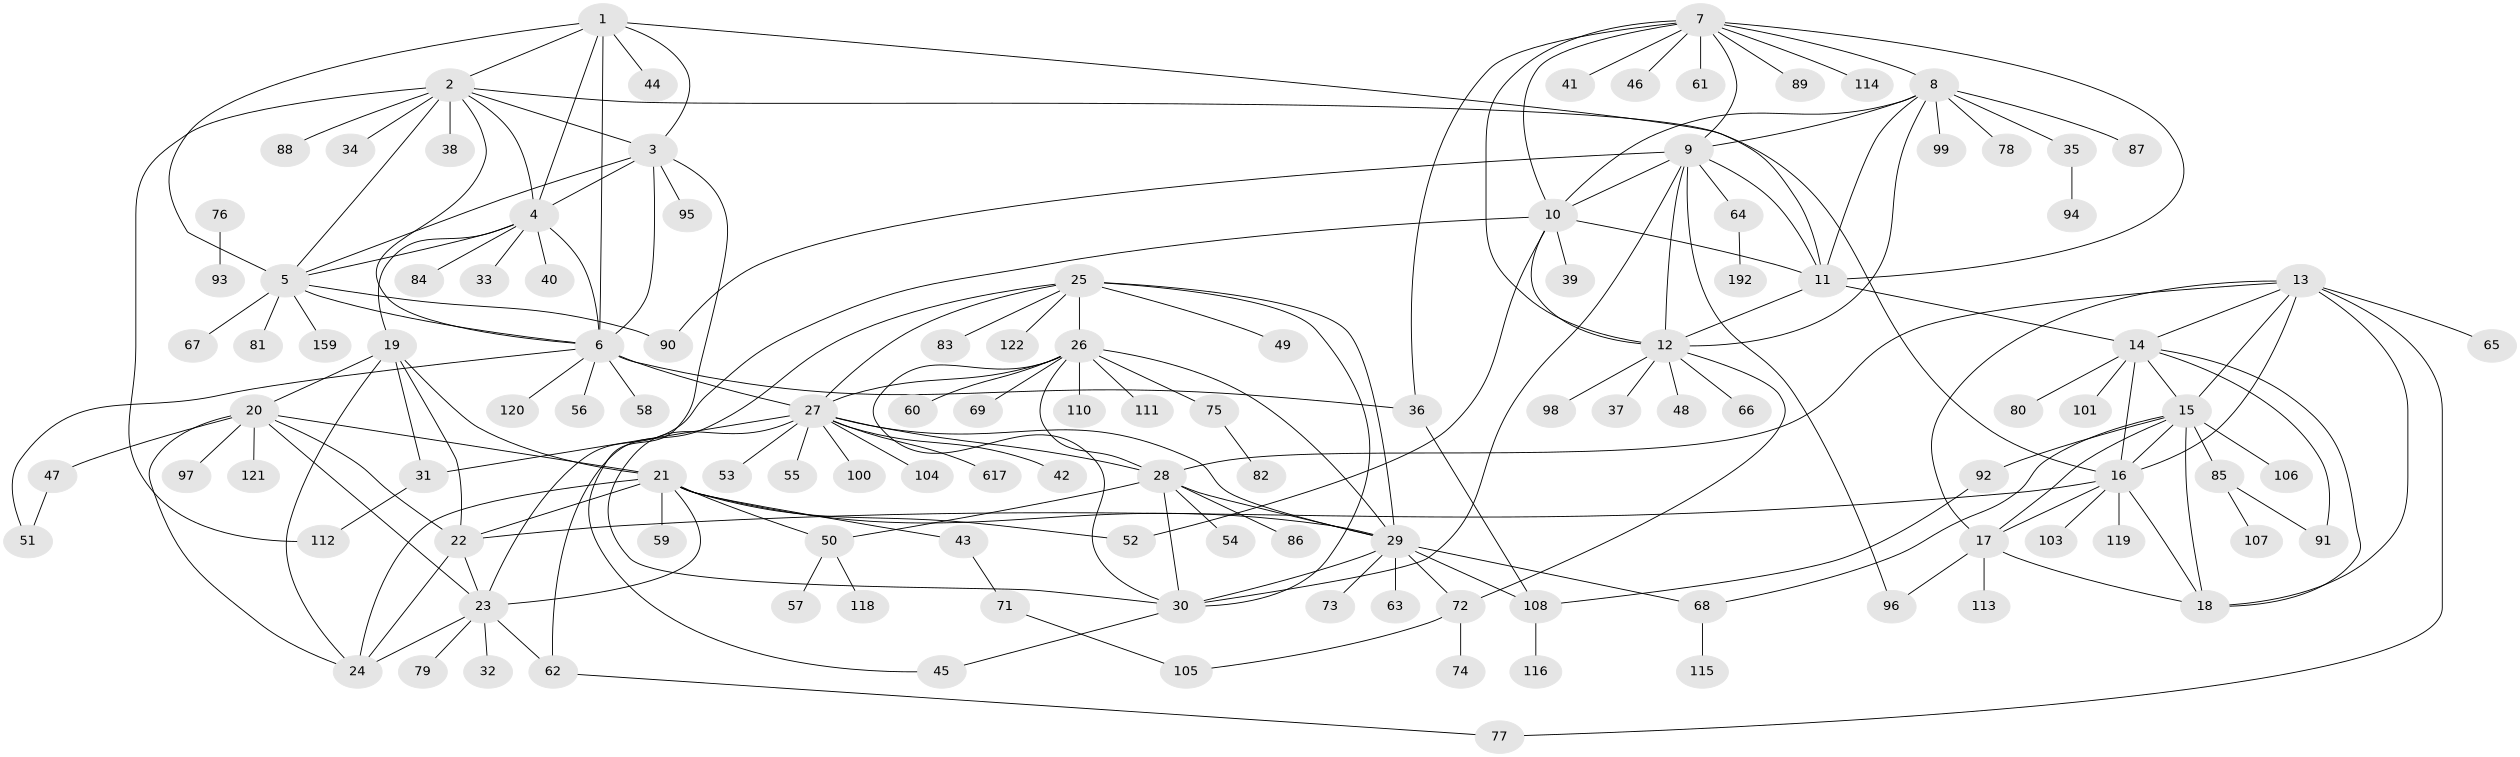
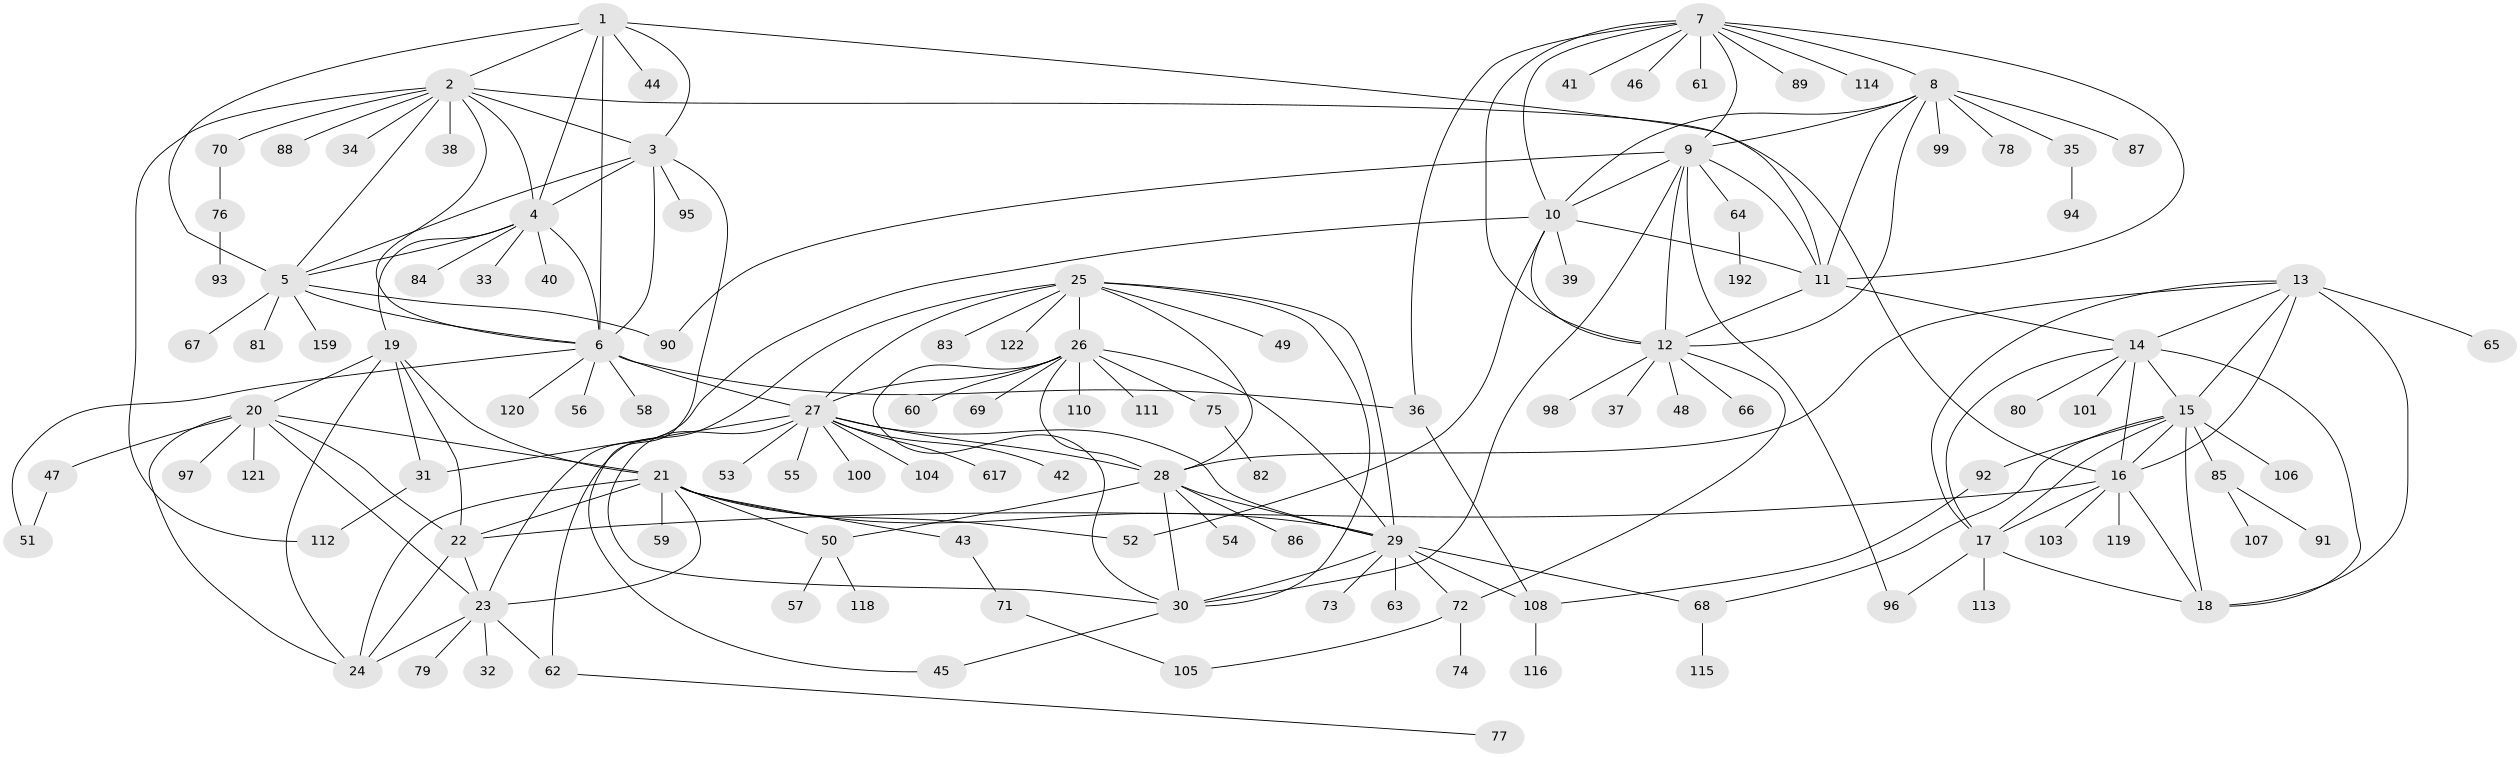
none -> (220, 150)
none -> (1226, 366)
(2277, 412) -> (1980, 400)
(2181, 690) -> none
